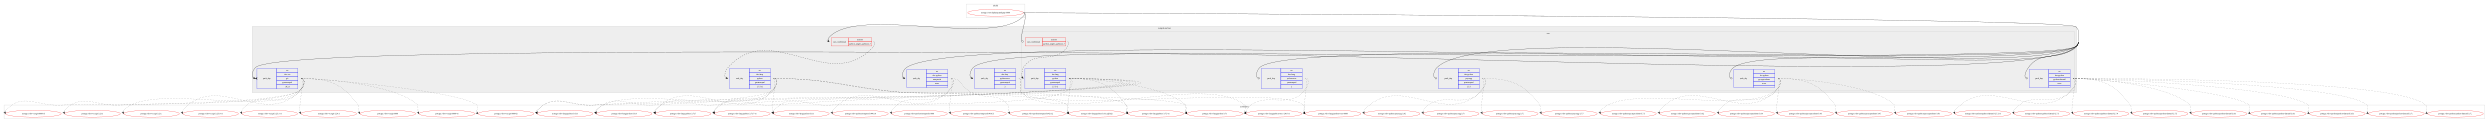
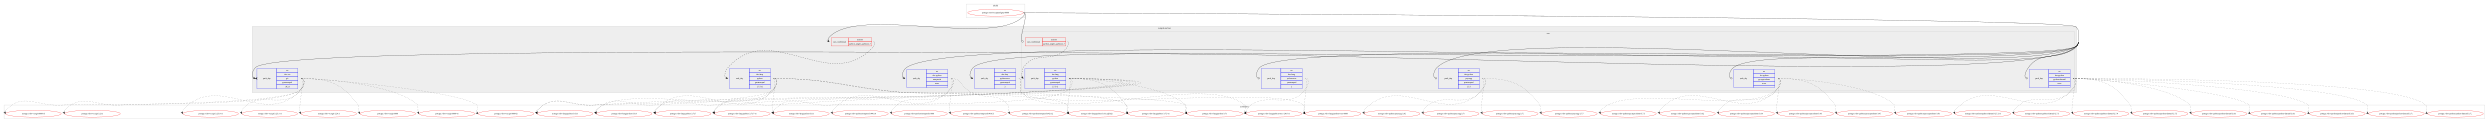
(996, 13) -> (996, 13)
(152, 114) -> none
